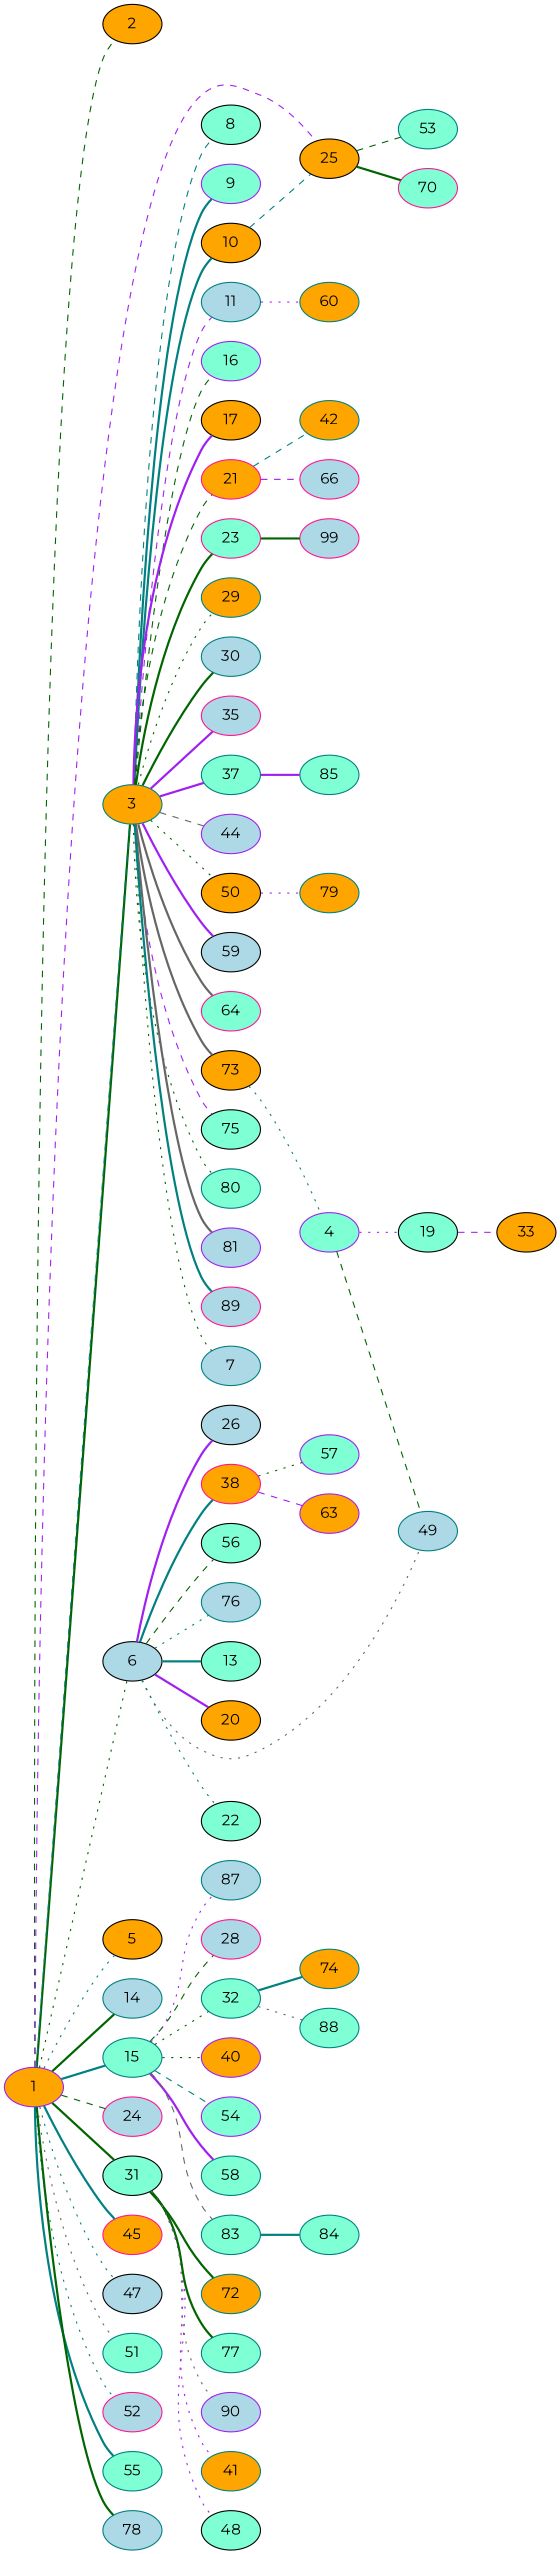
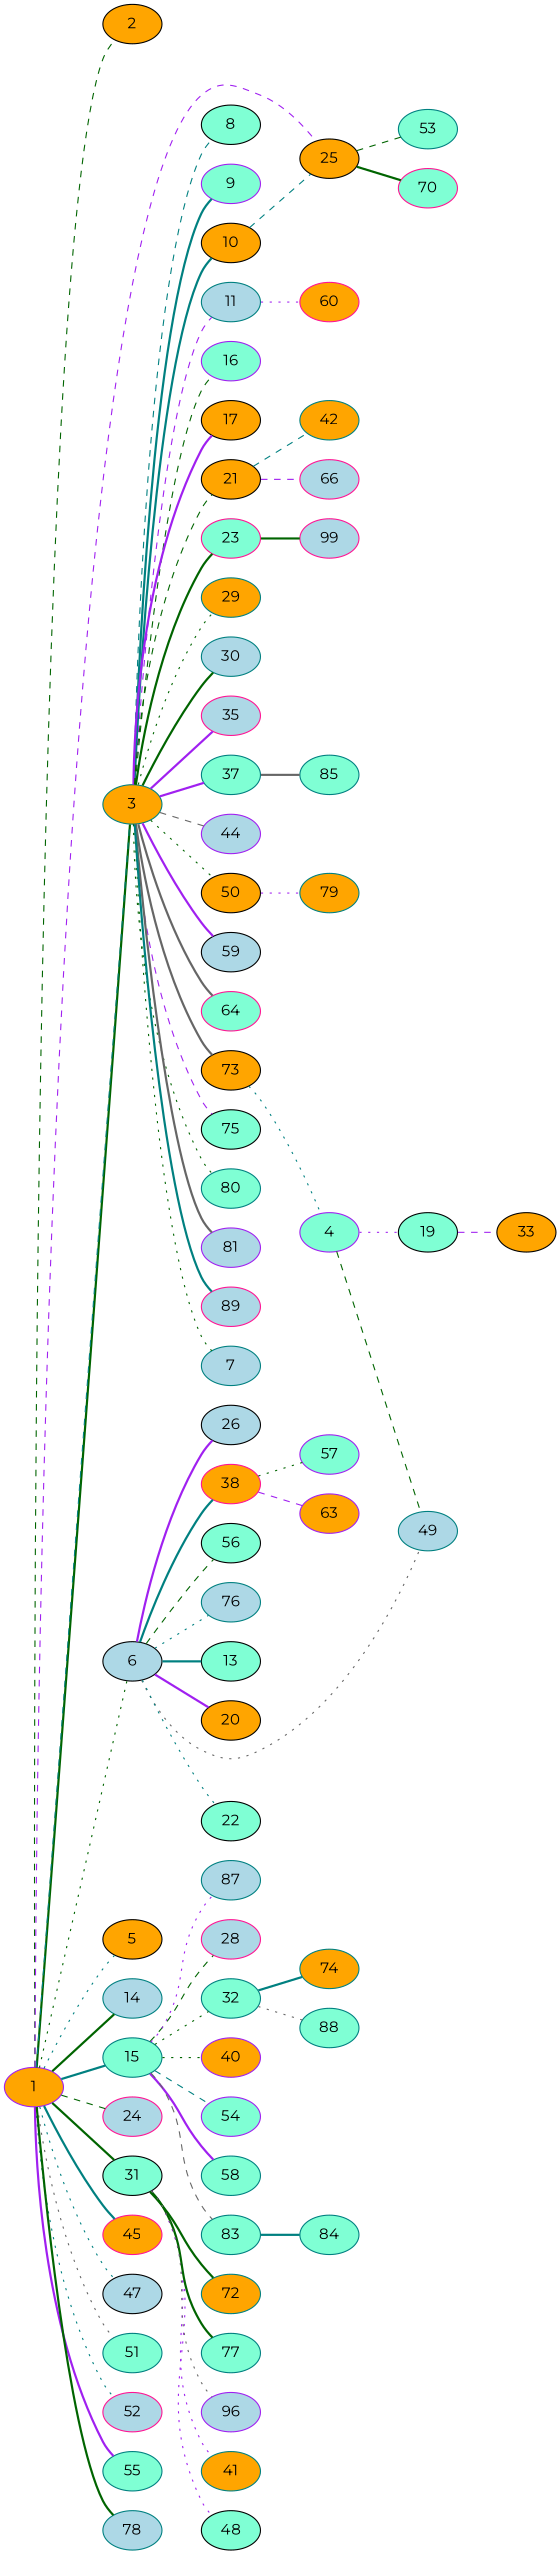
(329, 302) -> (329, 302)
(231, 479) -> (231, 479)
(280, 775) -> (280, 775)
(53, 2287) -> (53, 2287)
(231, 2412) -> (231, 2412)
